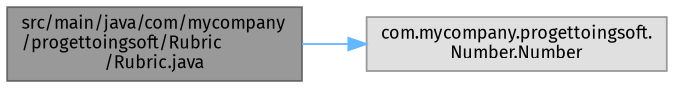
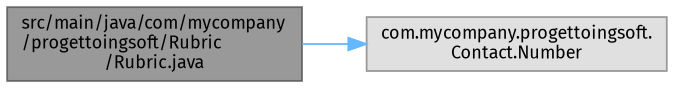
(517, 44) -> (517, 44)
